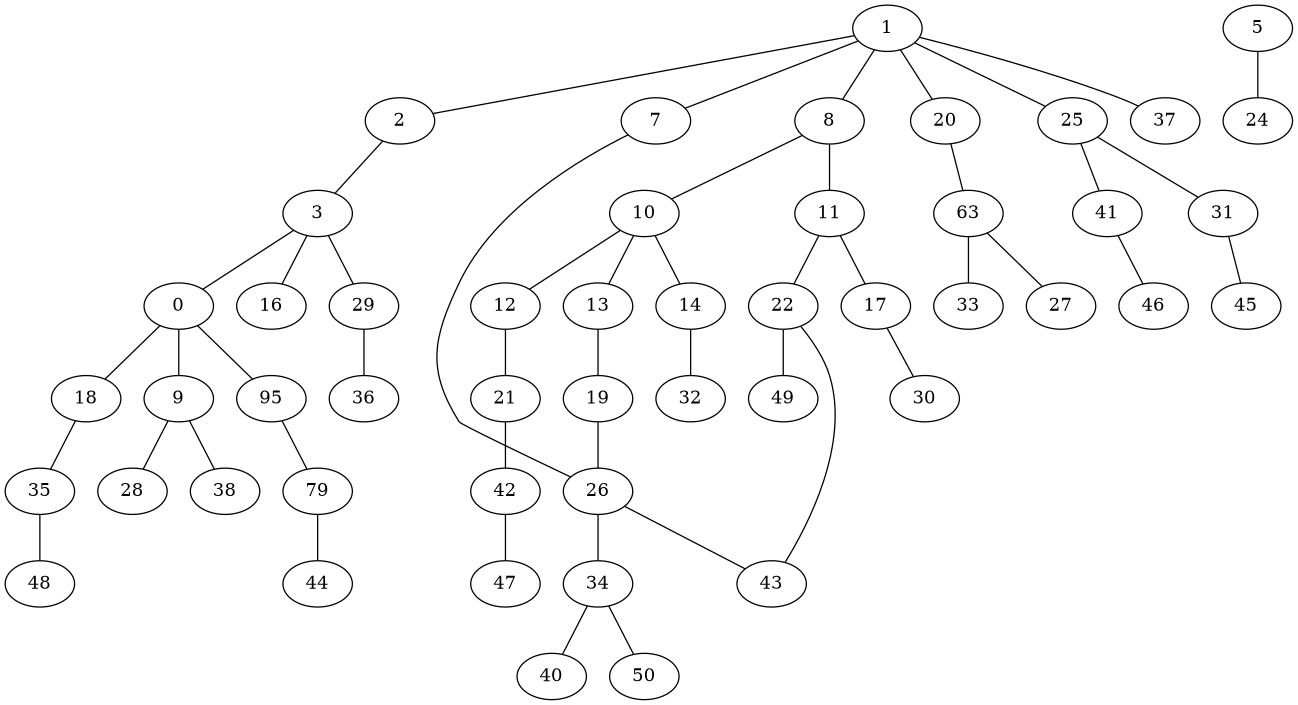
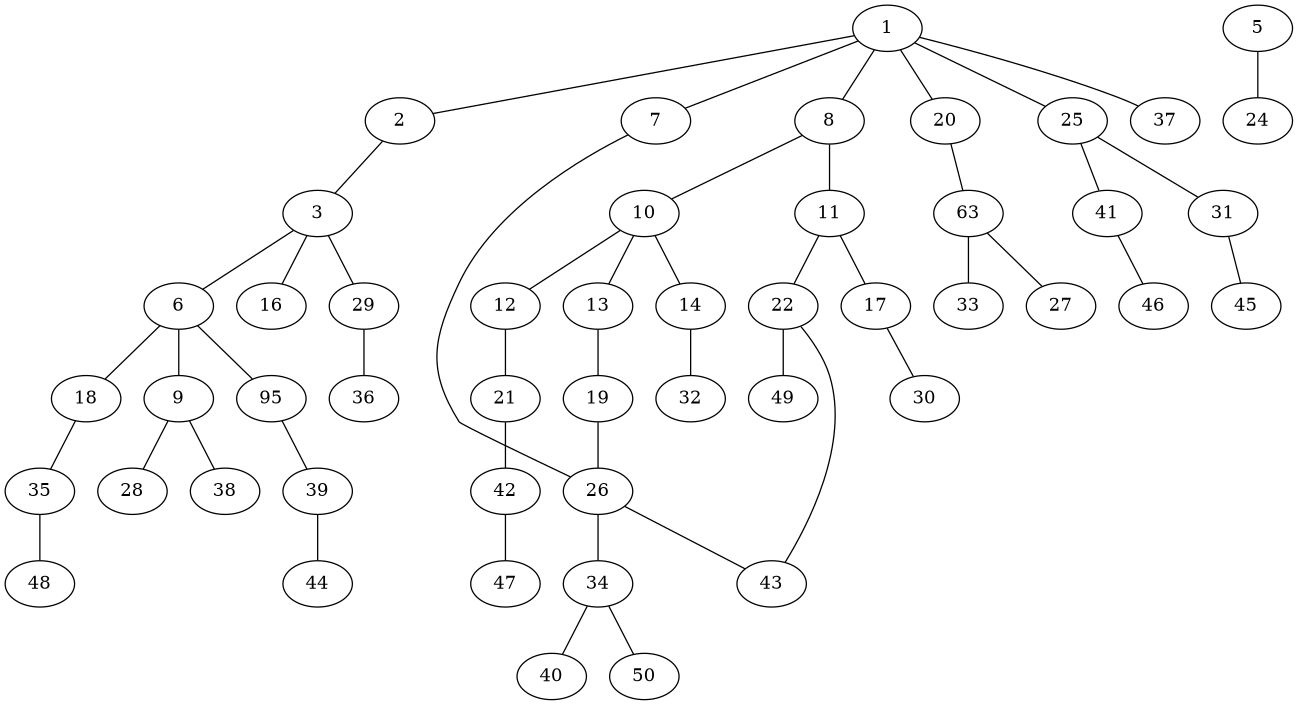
(179, 306) -> (179, 306)
(318, 491) -> (318, 491)
